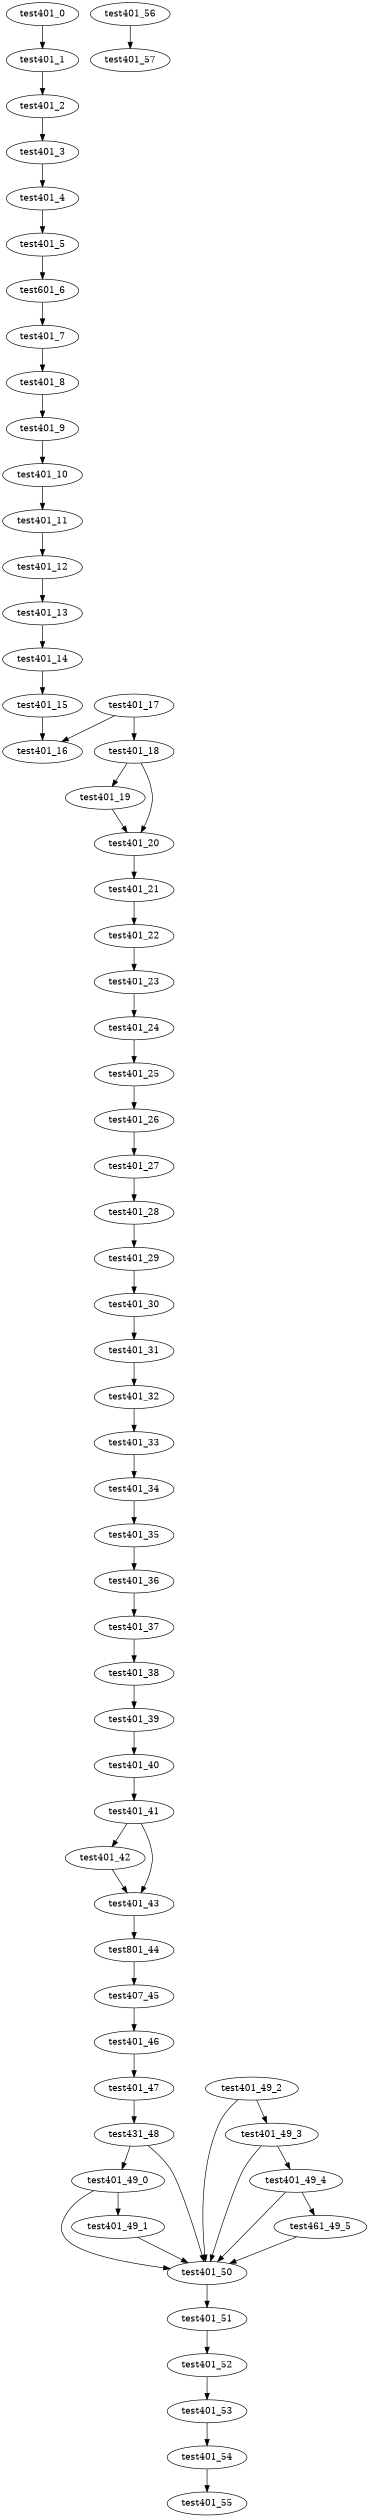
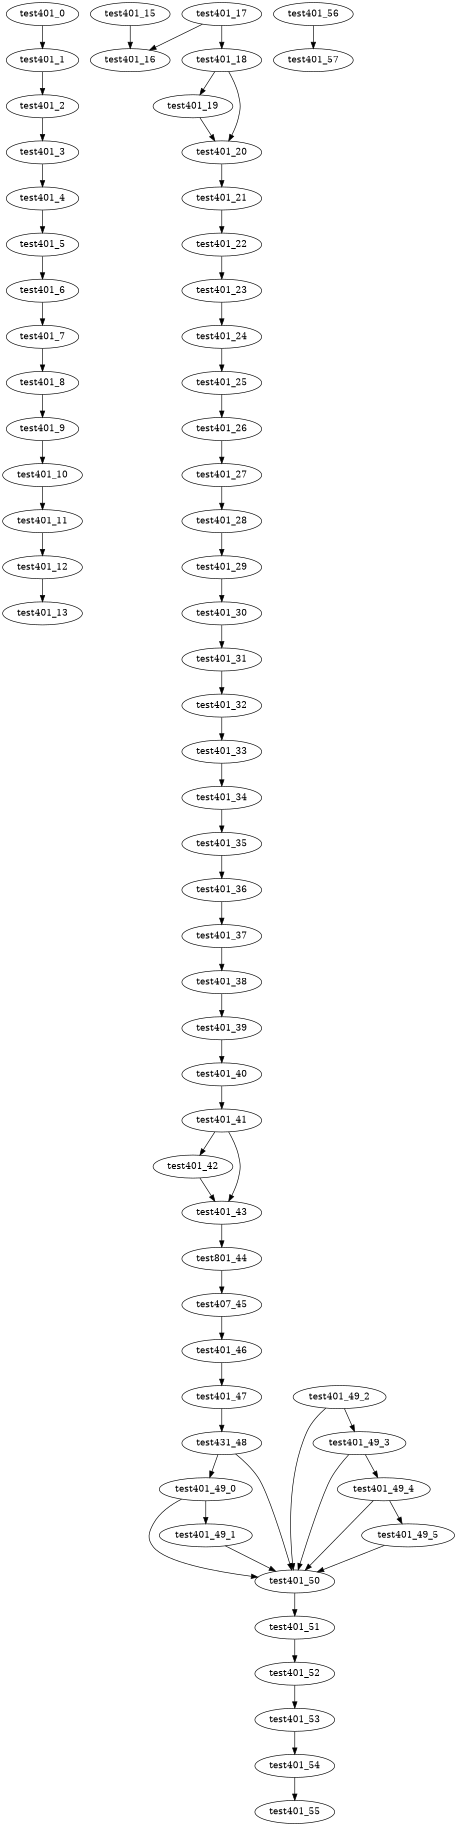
(43, 291) -> (43, 291)
(43, 659) -> none
(320, 2227) -> (408, 1535)
